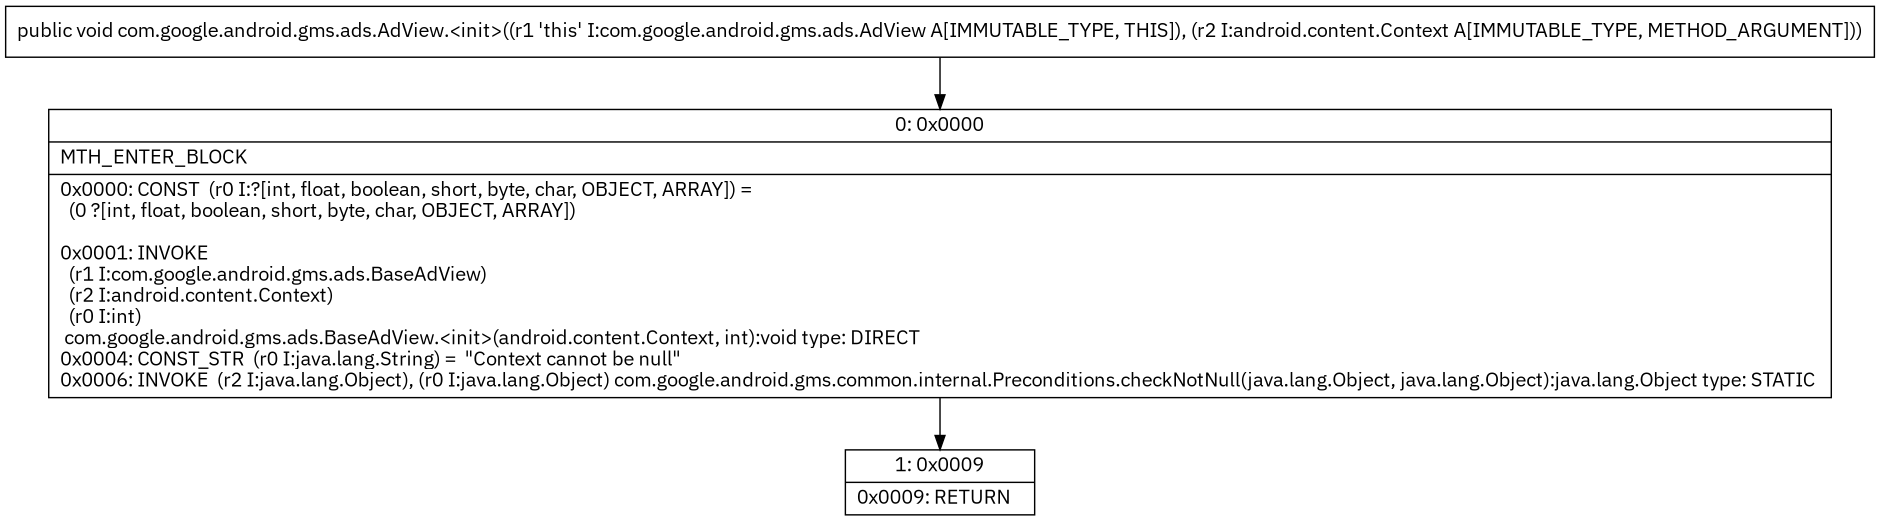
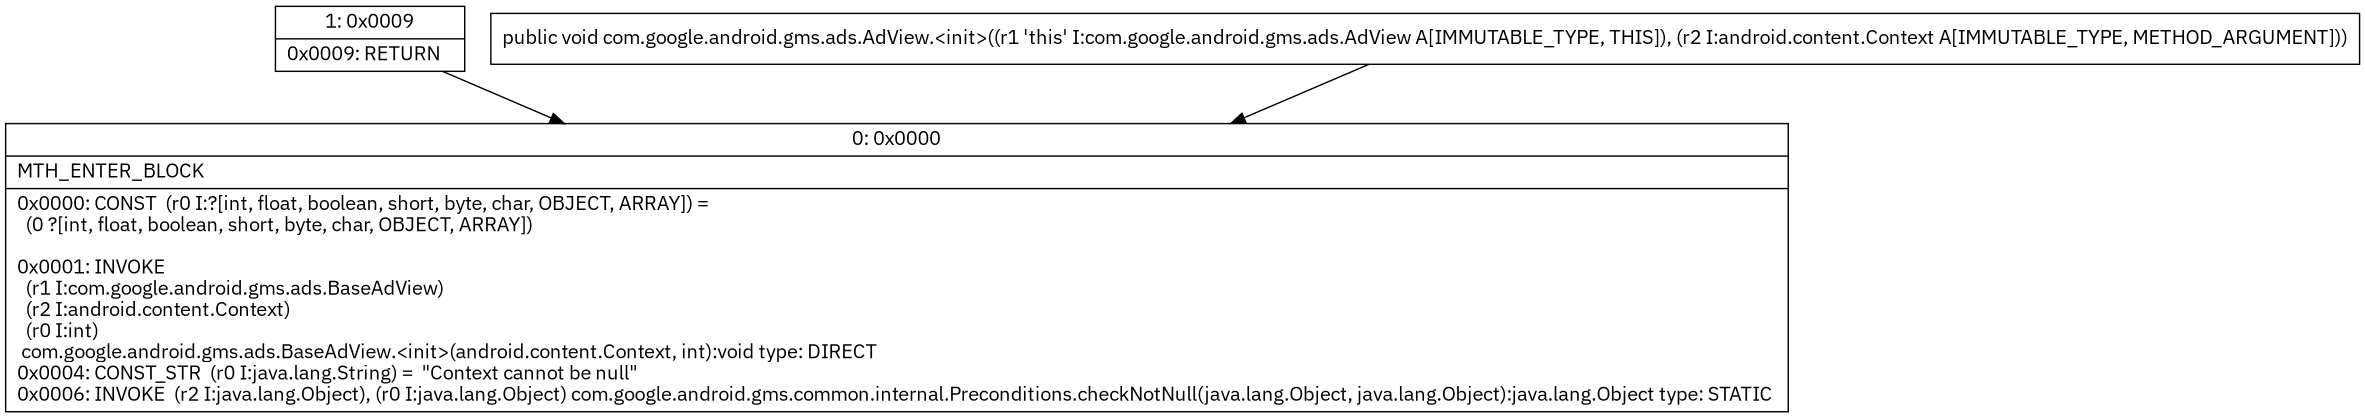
(940, 417) -> (497, 95)
